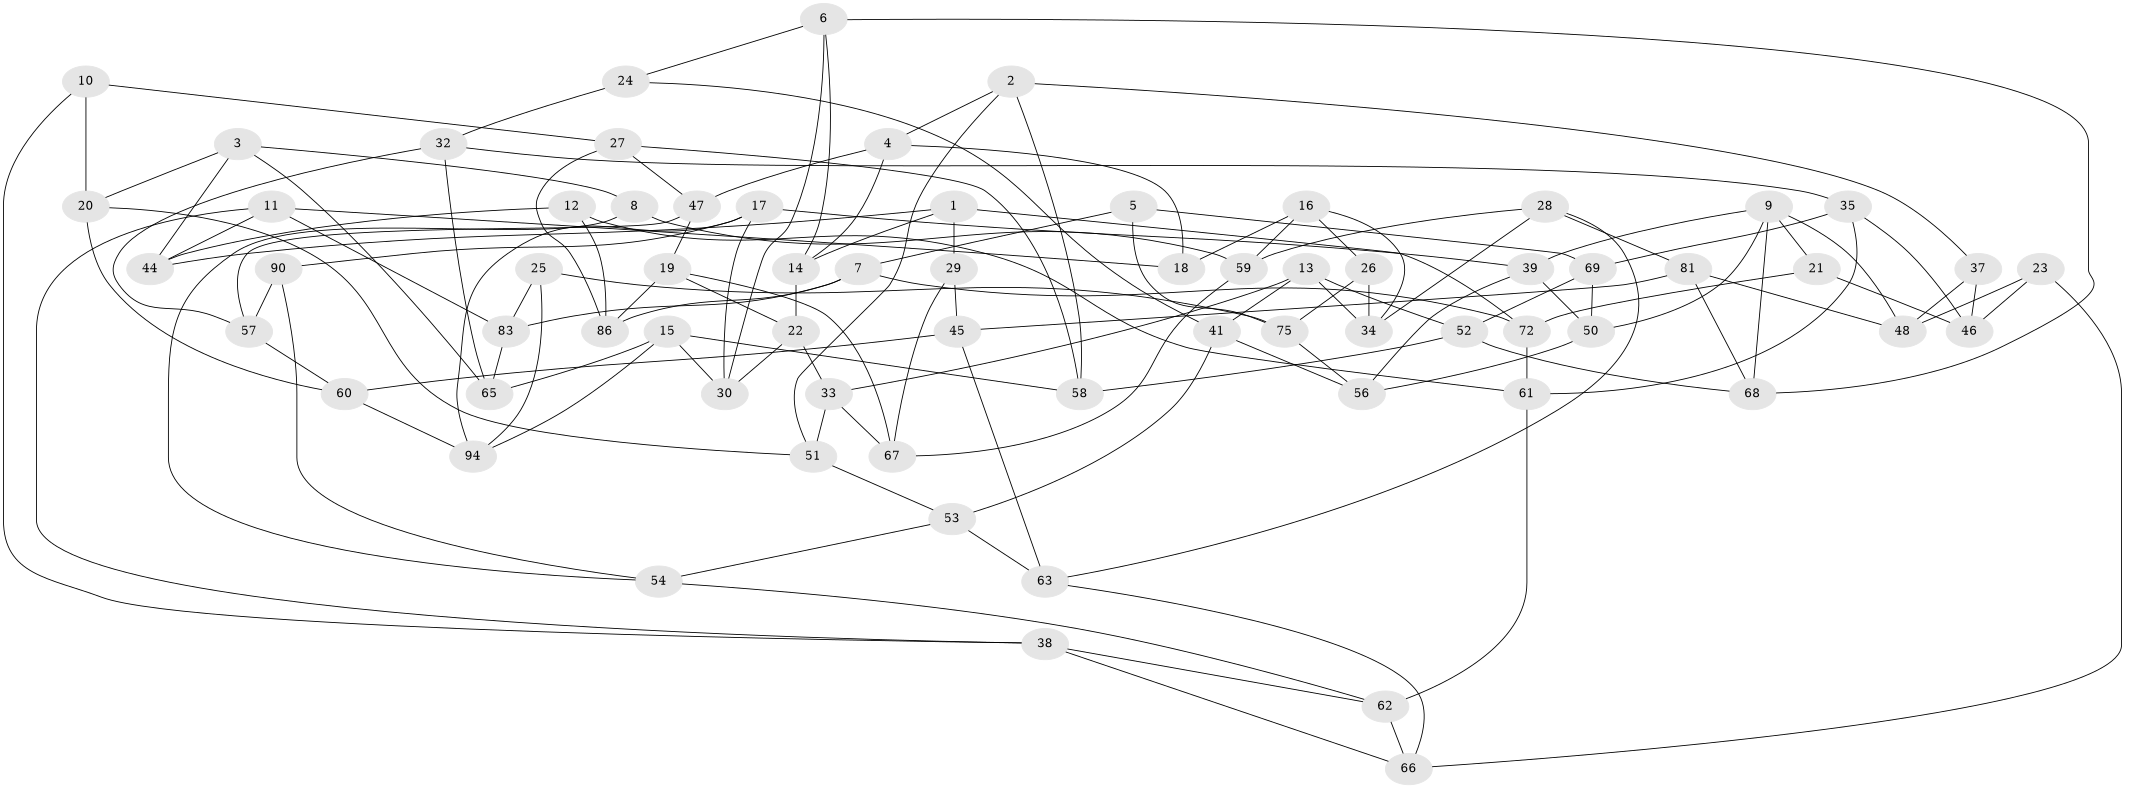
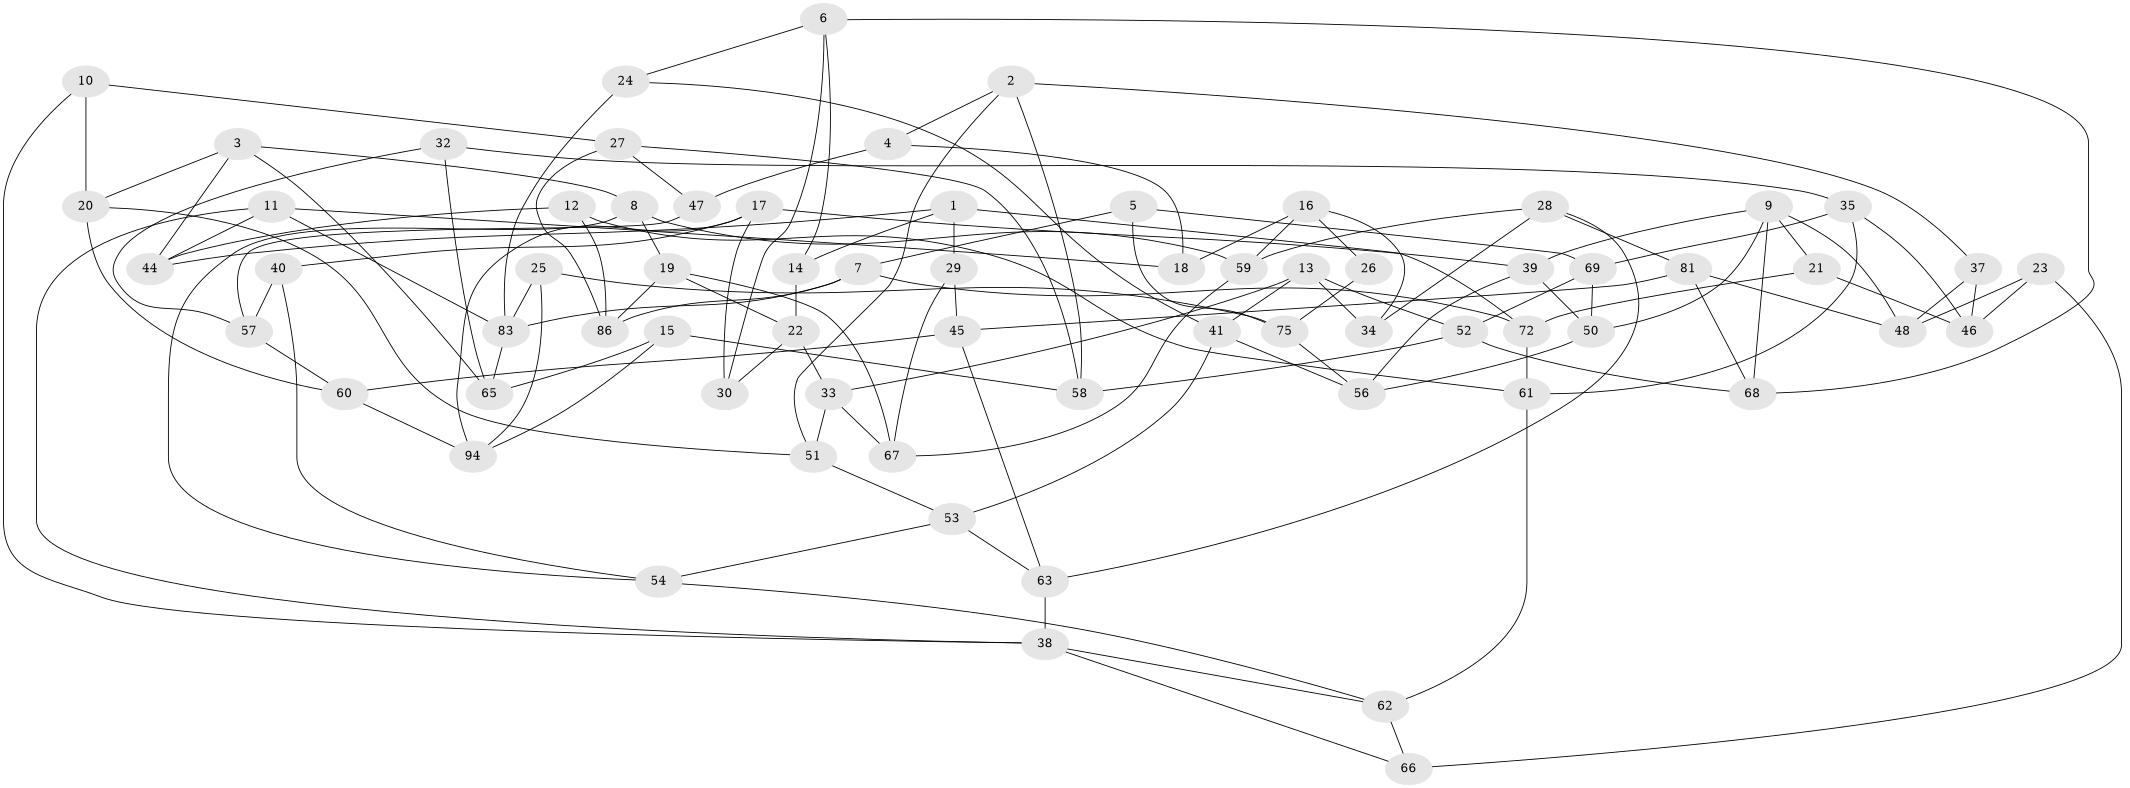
(533, 110) -> (531, 193)
(861, 210) -> none
(680, 243) -> (655, 244)
(279, 269) -> (279, 269)
(1369, 300) -> none
(697, 364) -> none
(1281, 628) -> (1045, 613)
